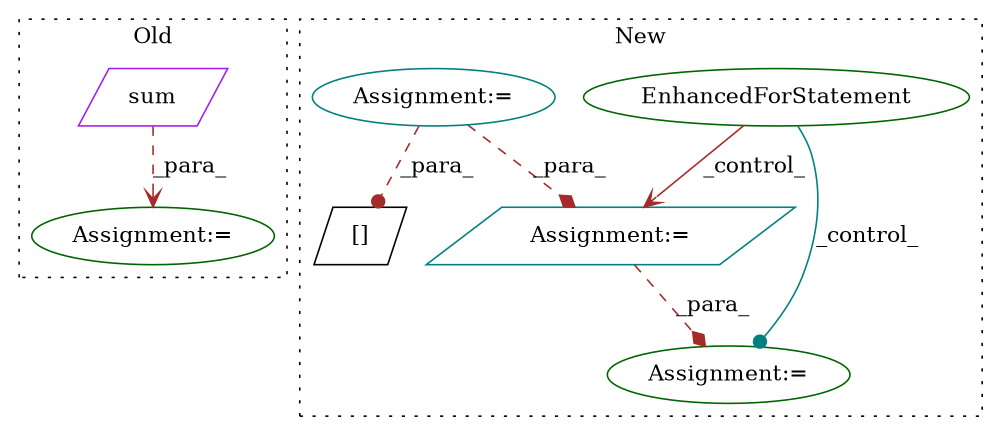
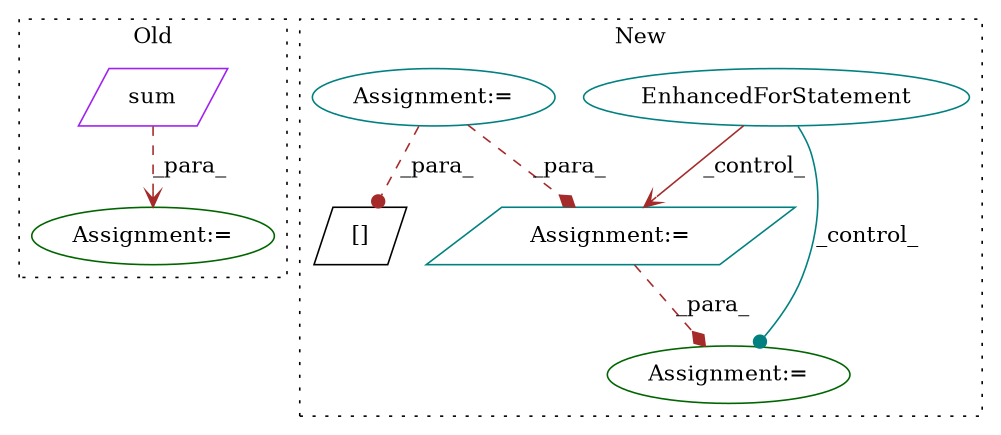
(776, 97) -> (776, 97)
